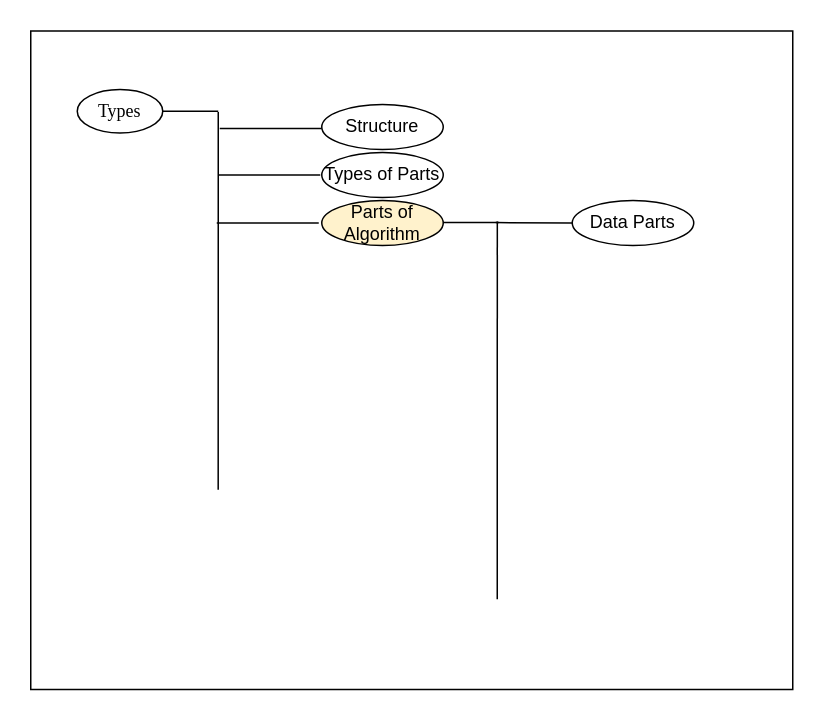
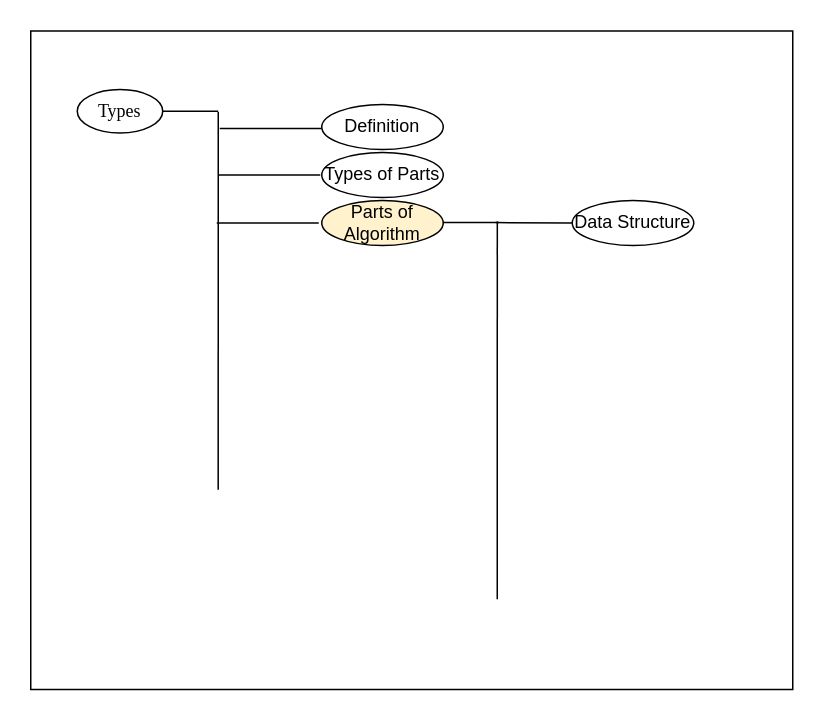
(383, 127) -> (383, 127)
(633, 223) -> (633, 223)
